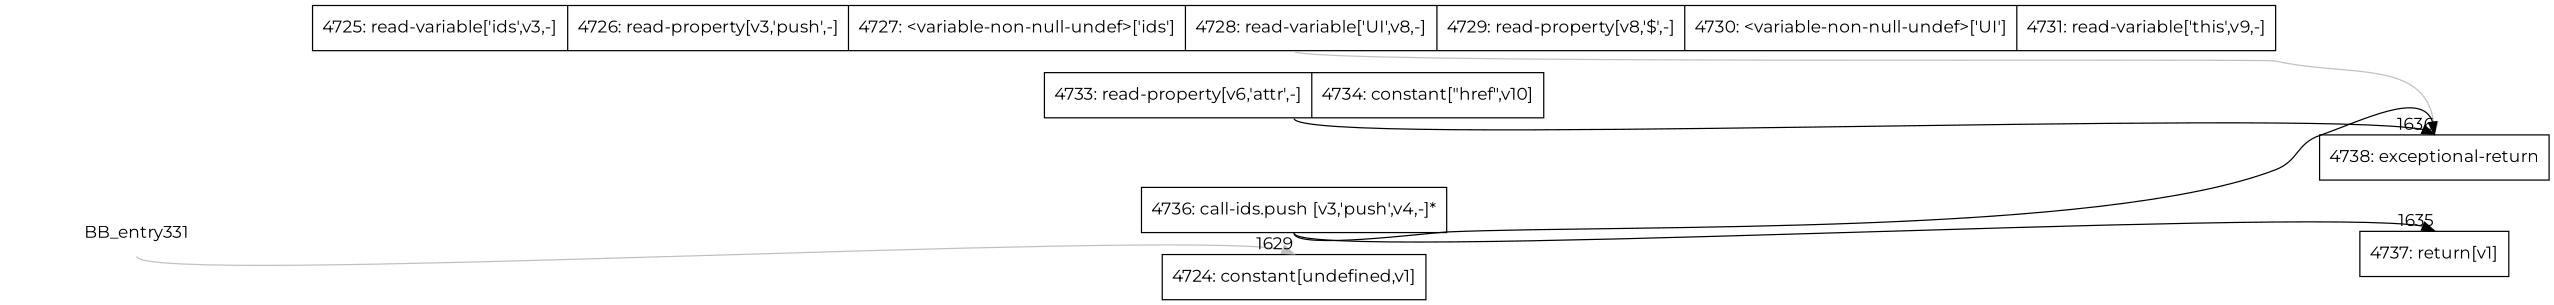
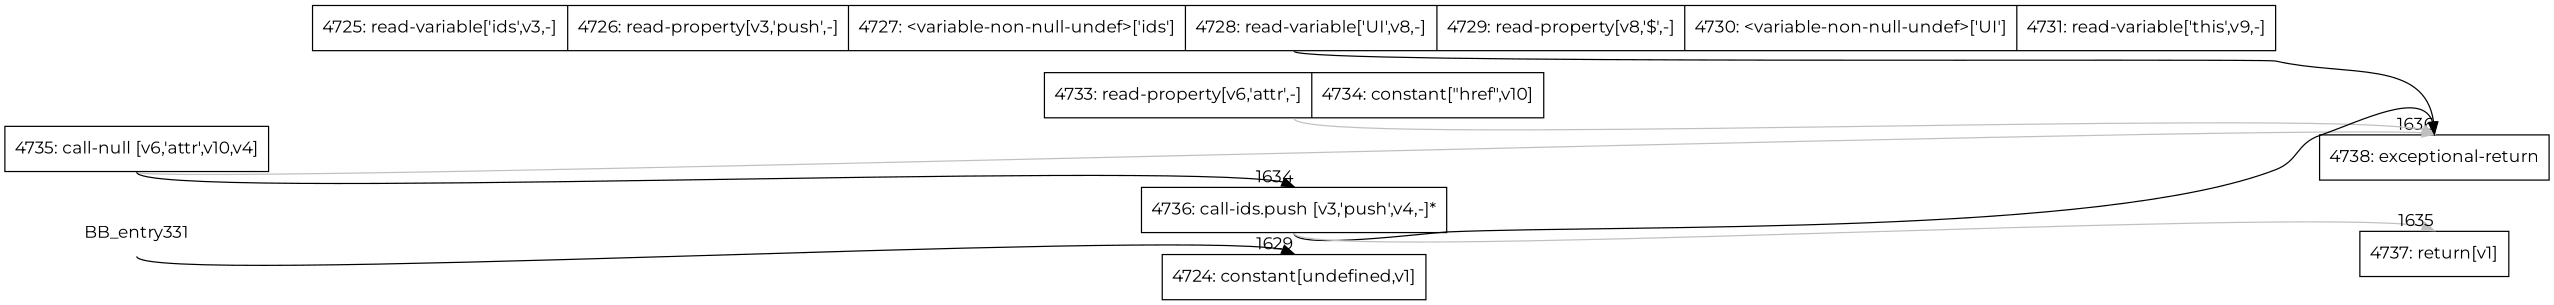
(1876, 60) -> (1876, 60)
(1858, 126) -> (1858, 126)
none -> (137, 149)
(1858, 232) -> (1858, 232)
(709, 255) -> (709, 255)
